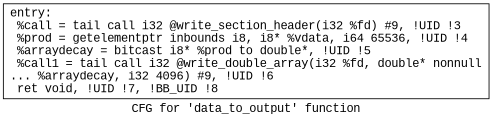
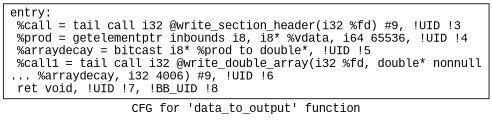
(142, 76) -> (142, 76)
